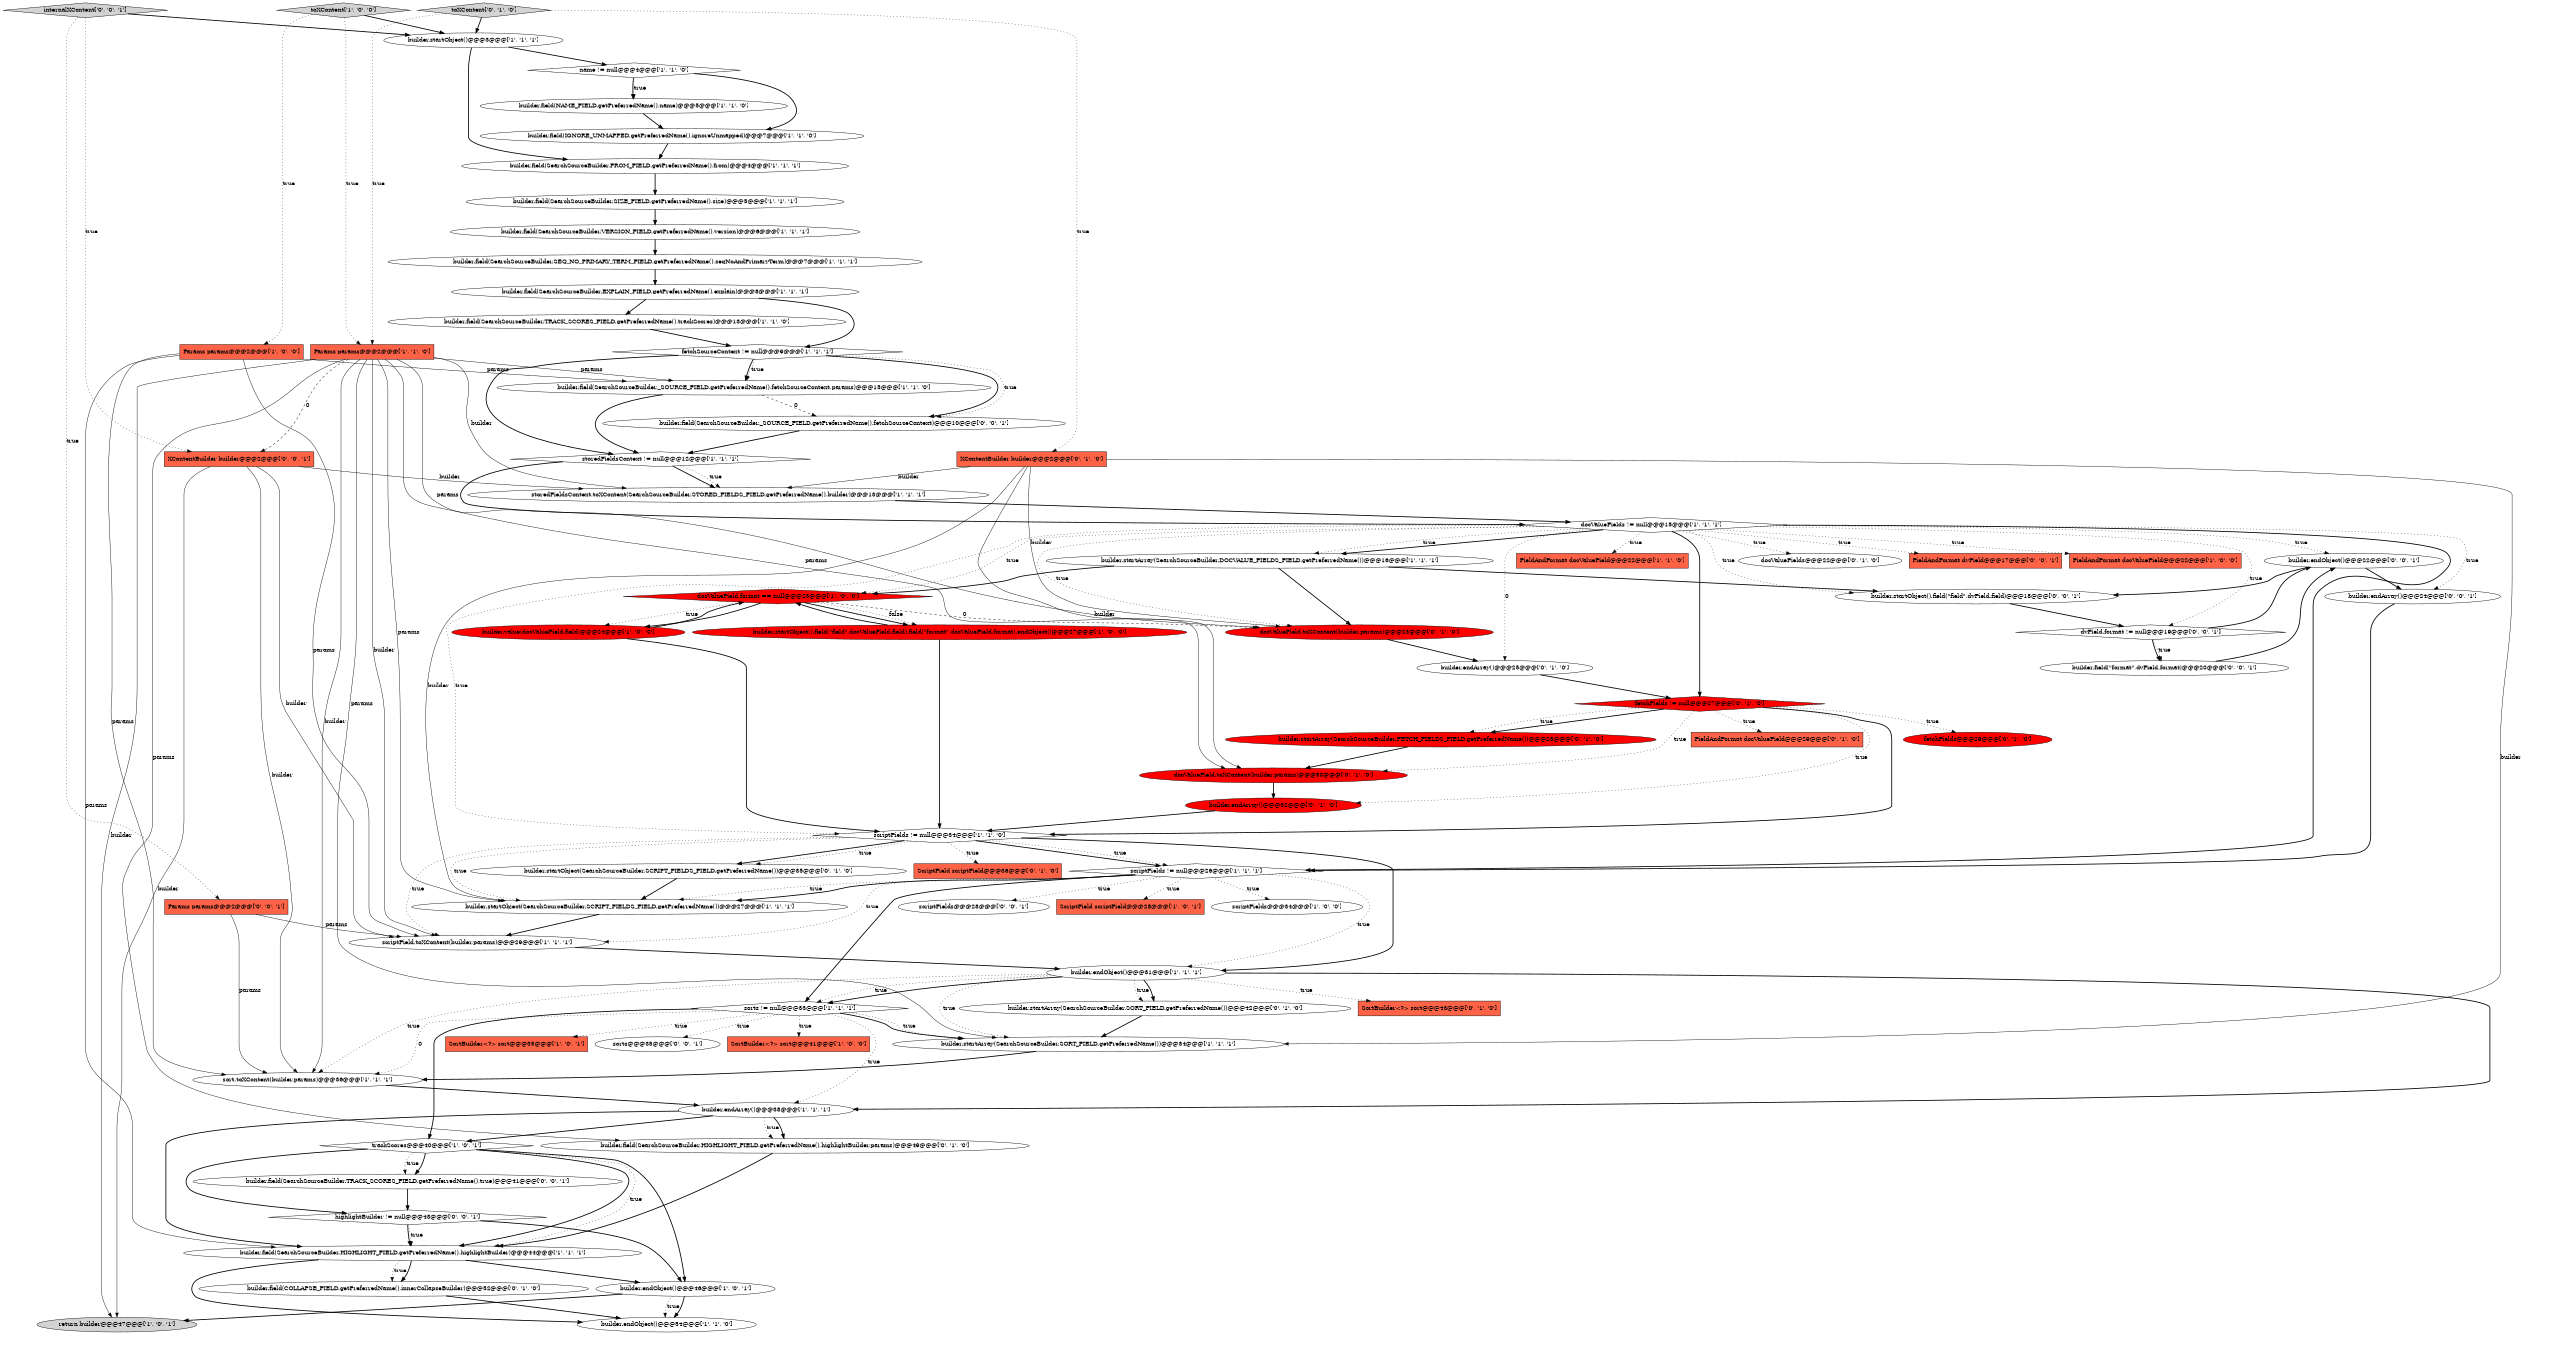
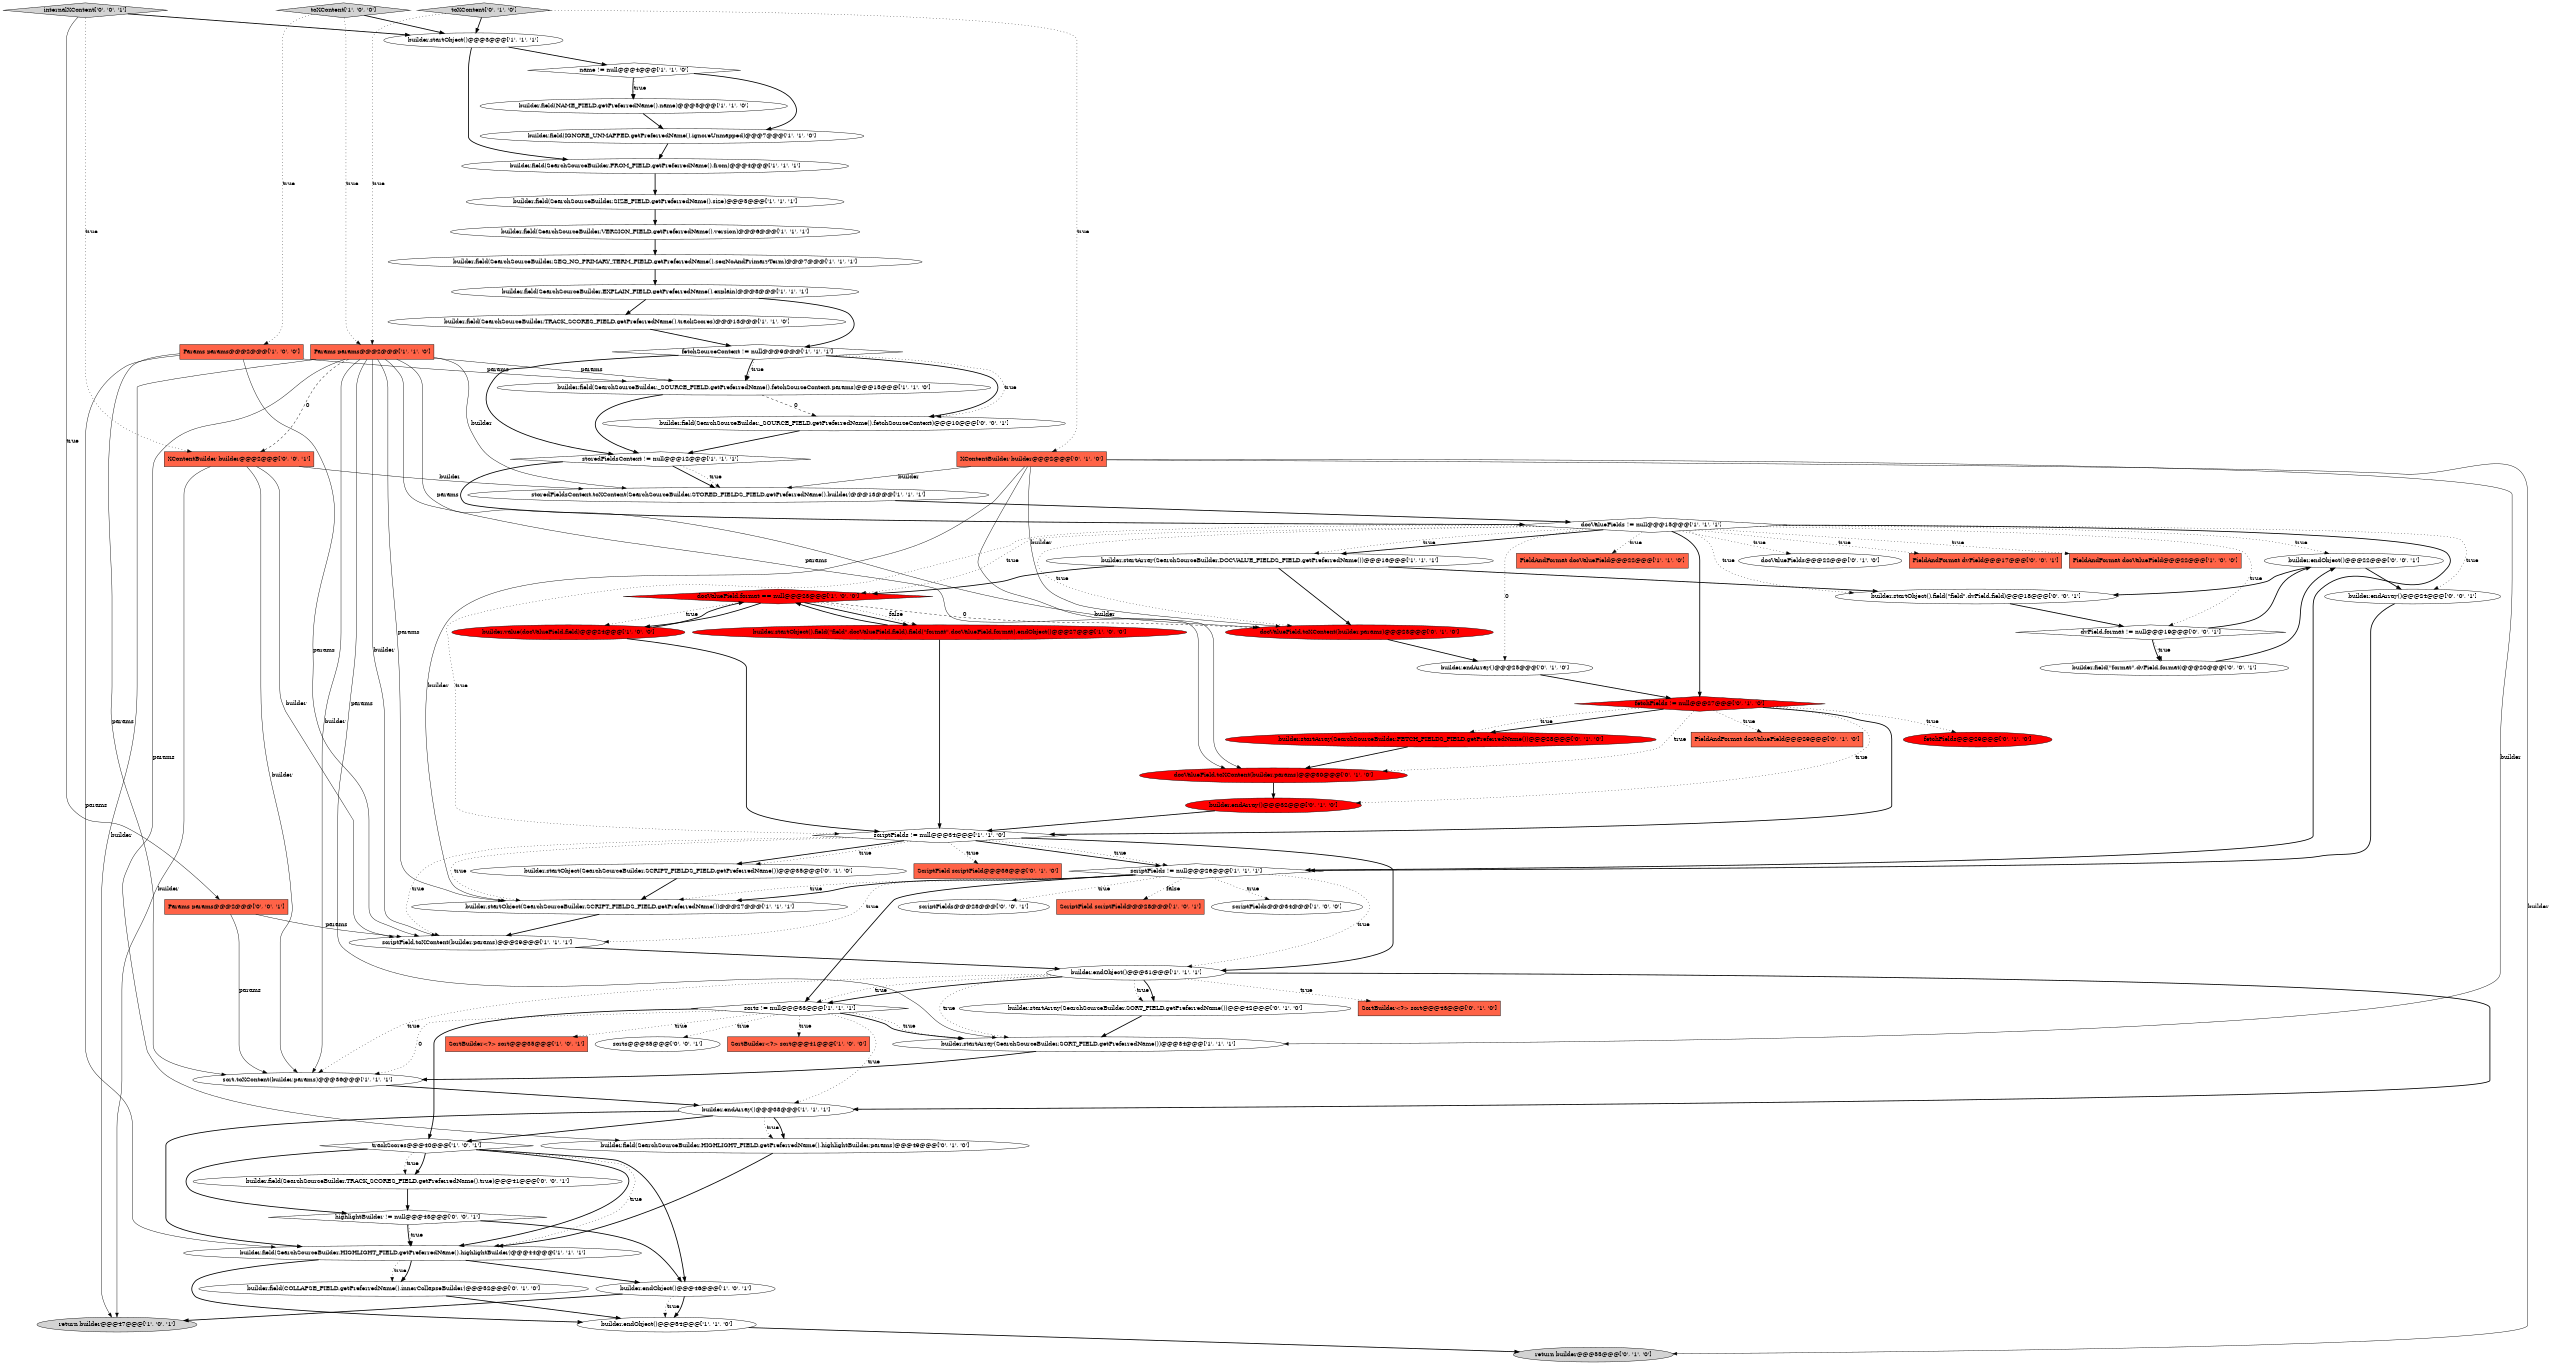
(66, 498) -> (66, 498)
(1173, 889) -> (1173, 889)
none -> (1593, 1355)
